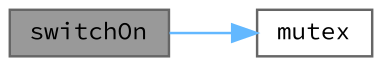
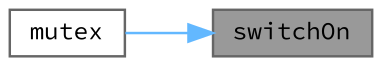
(201, 33) -> (157, 33)
